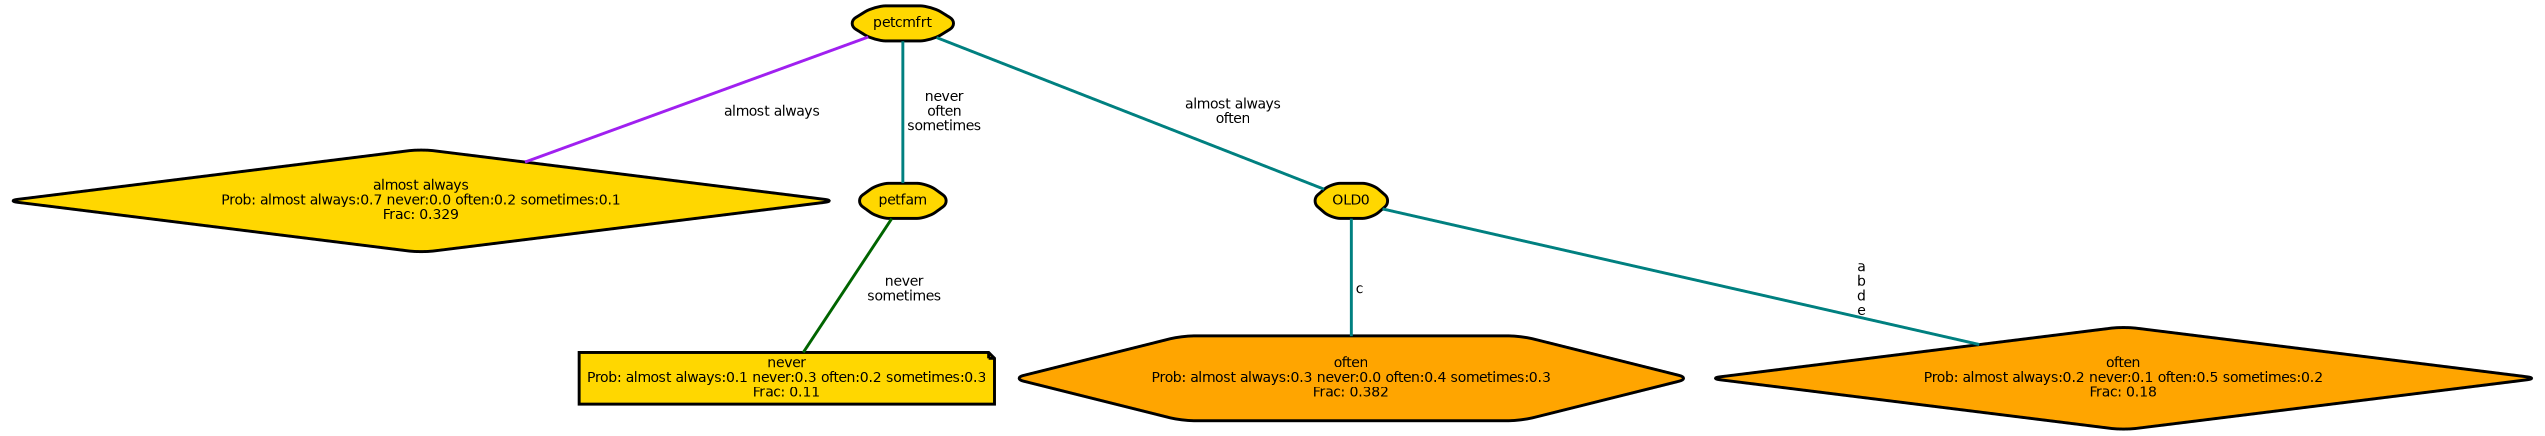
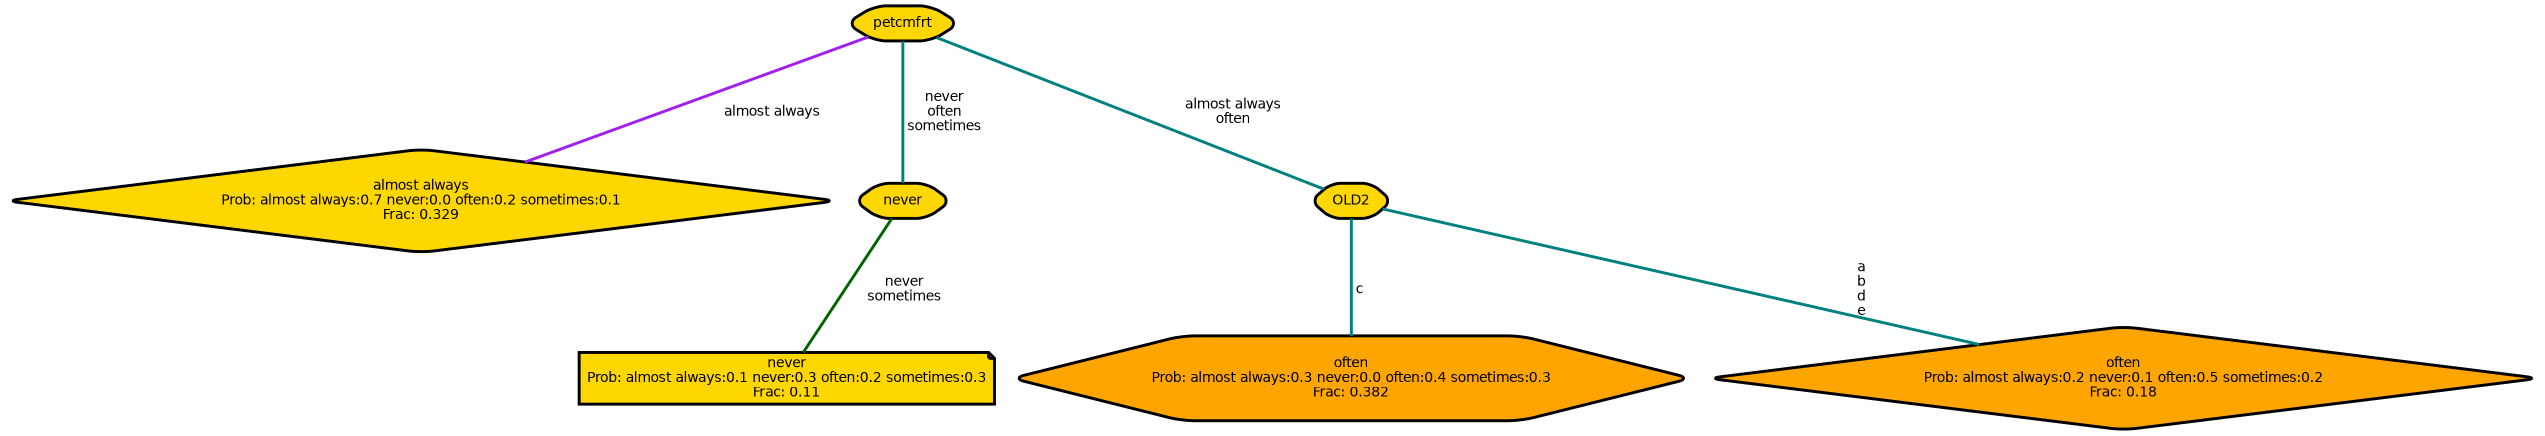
(903, 201) -> (903, 201)
(1351, 201) -> (1351, 201)
